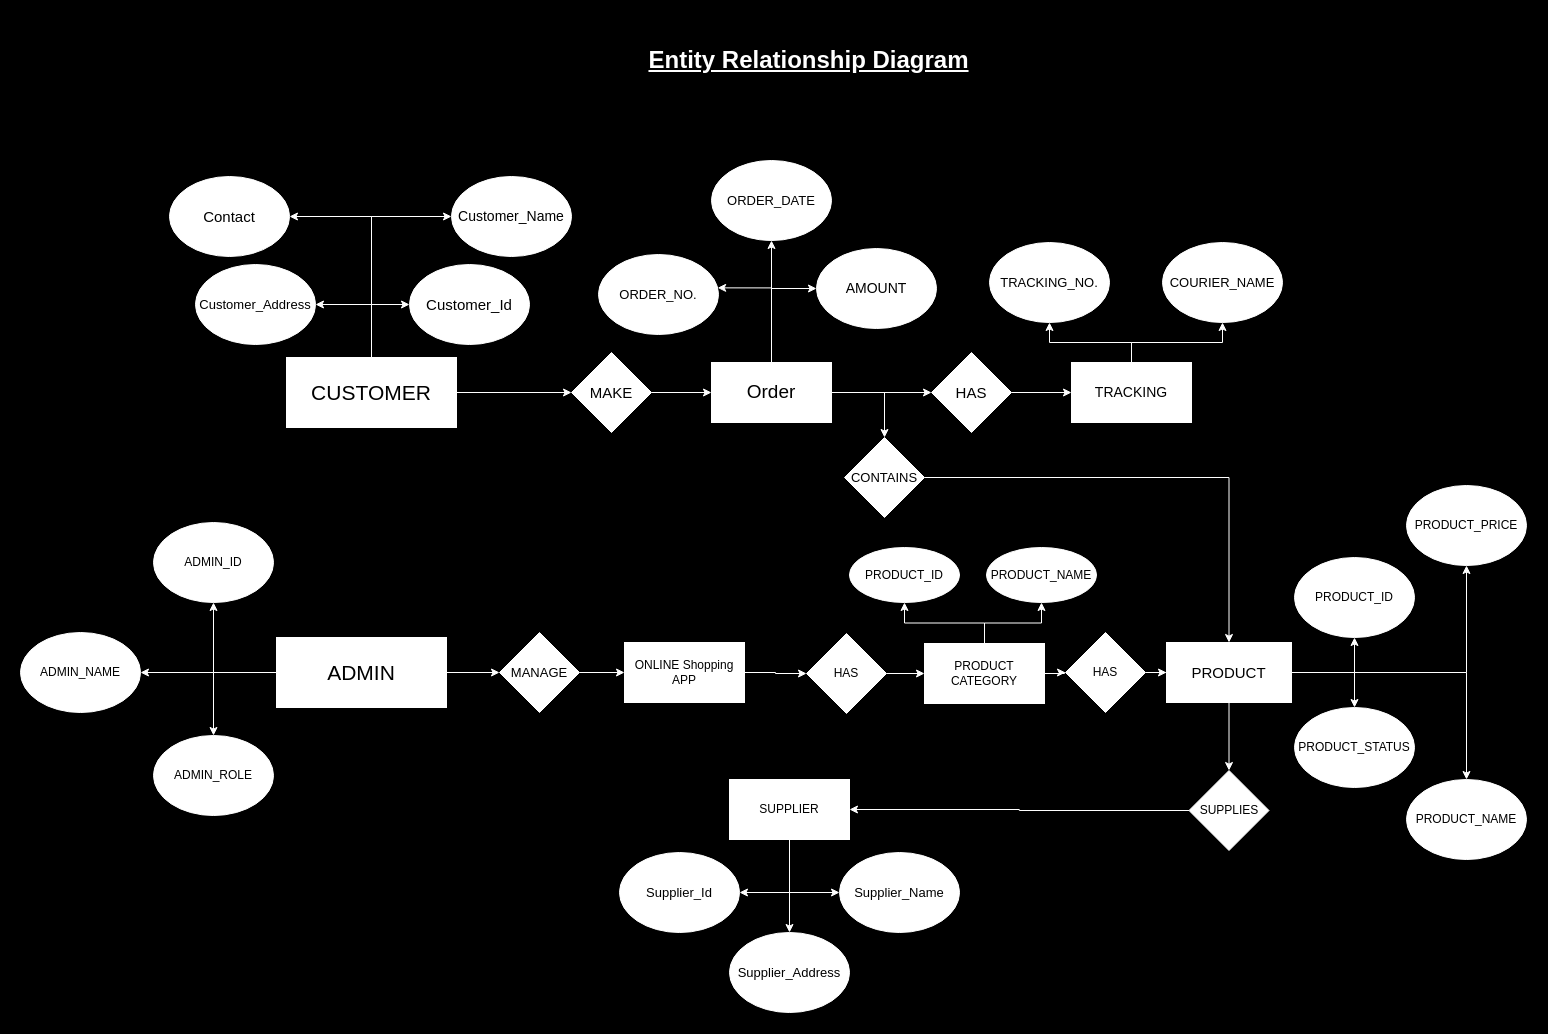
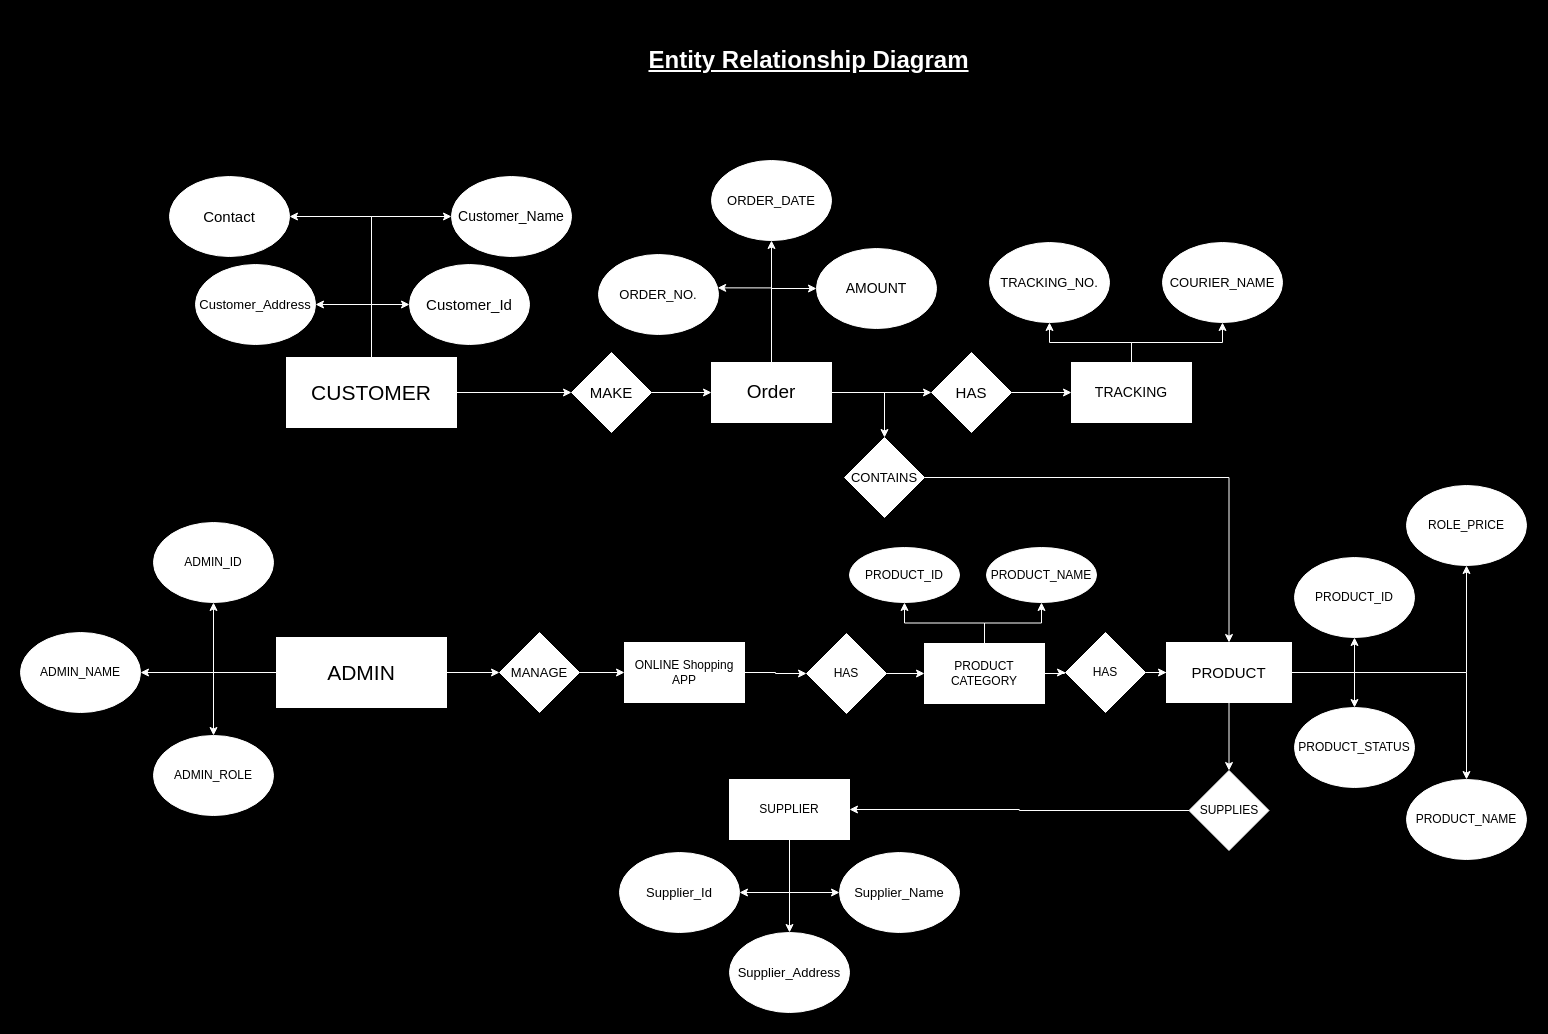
(1467, 526) -> (1467, 526)
